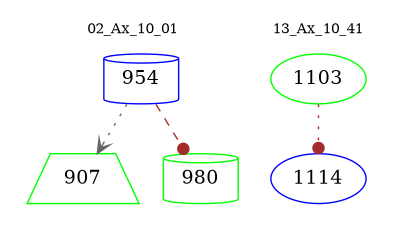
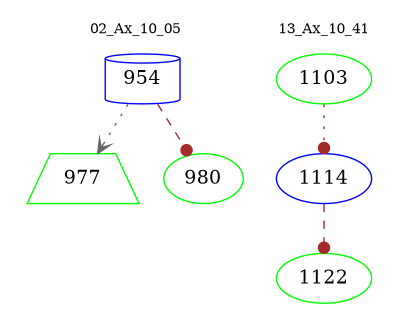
(133, 30) -> (136, 30)
(83, 179) -> (83, 179)
(201, 179) -> (204, 179)
none -> (324, 278)
